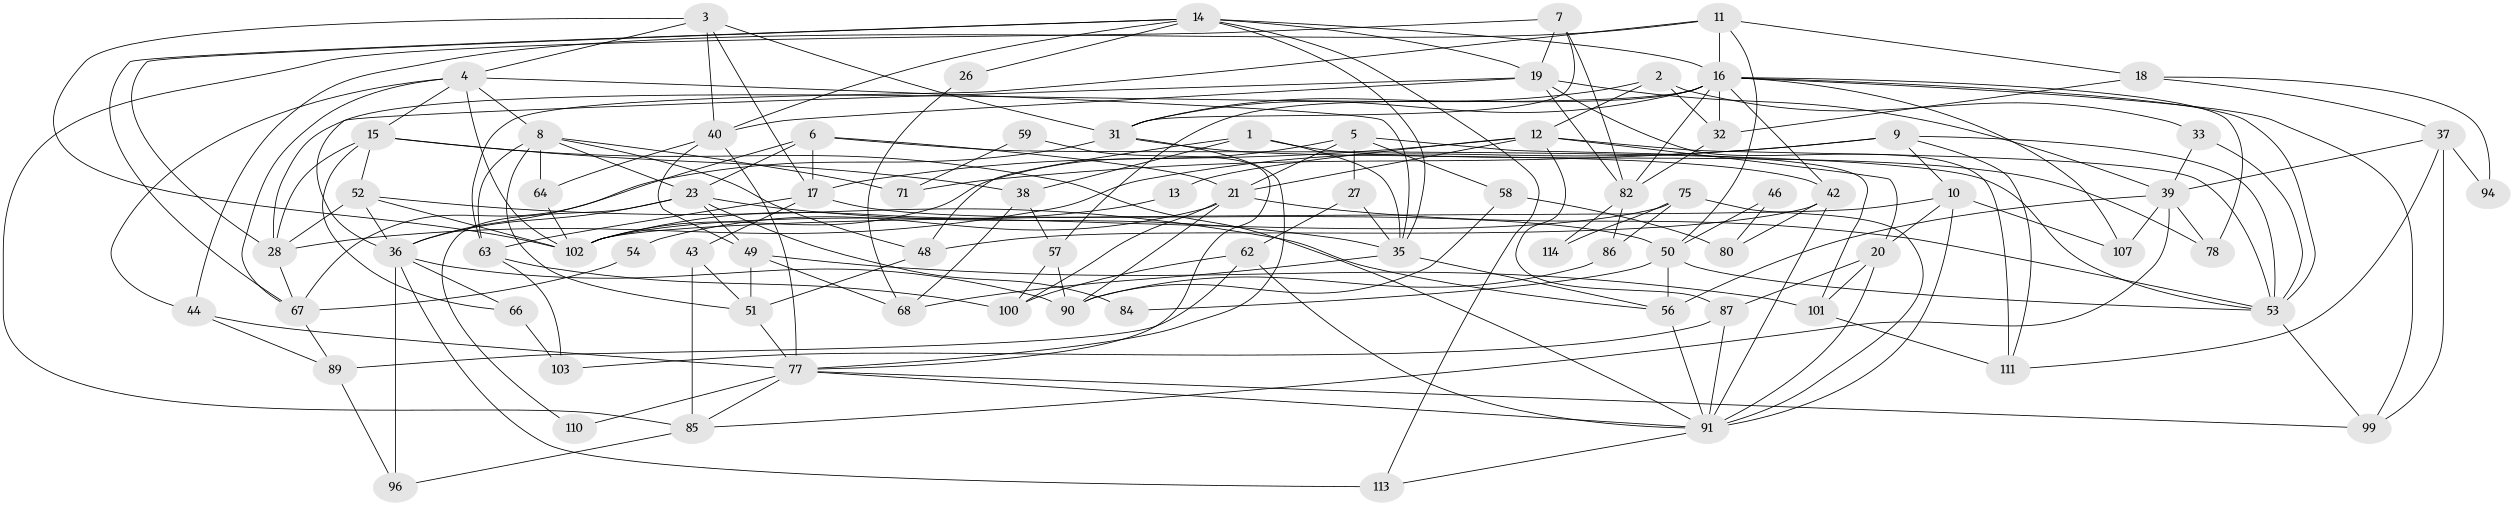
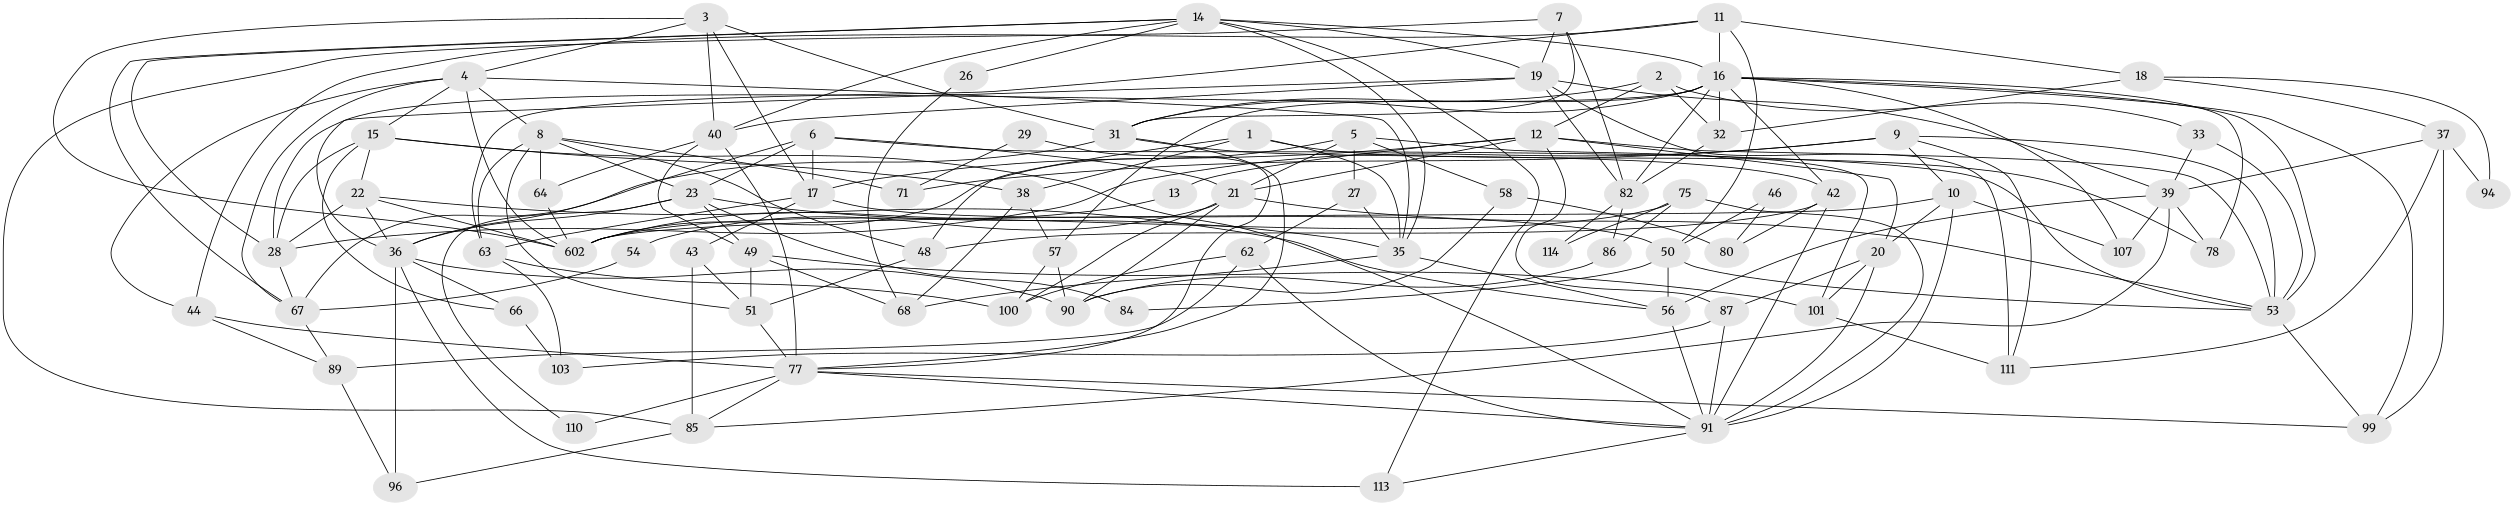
(1025, 135) -> (1025, 135)
(358, 194) -> (358, 194)
(575, 253) -> (575, 253)
